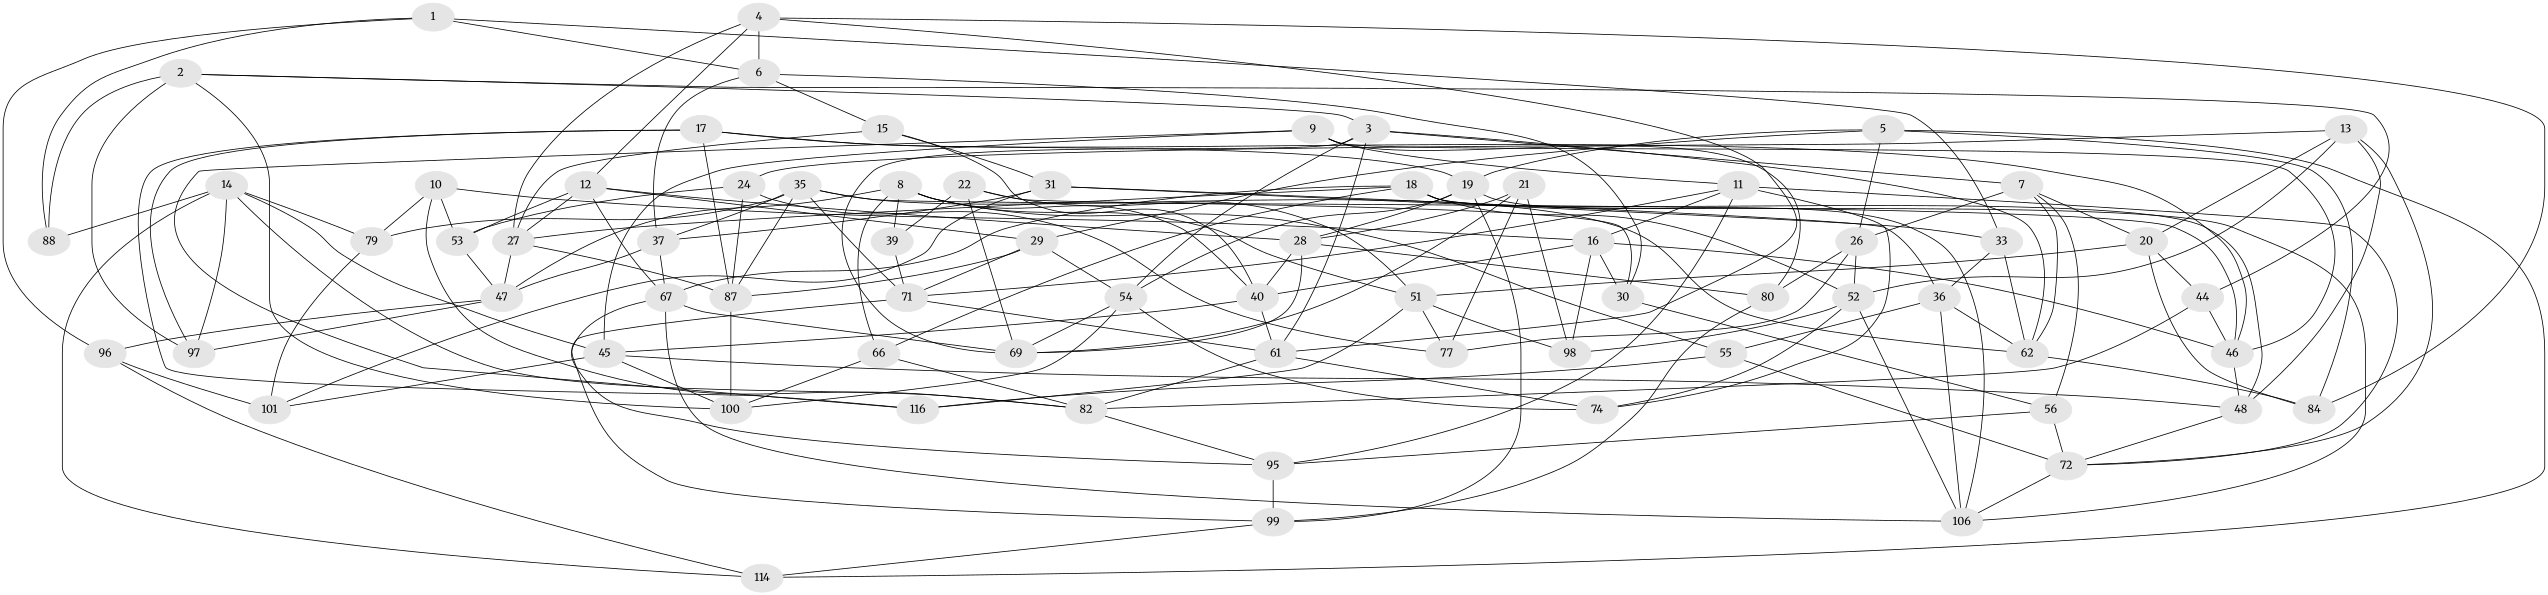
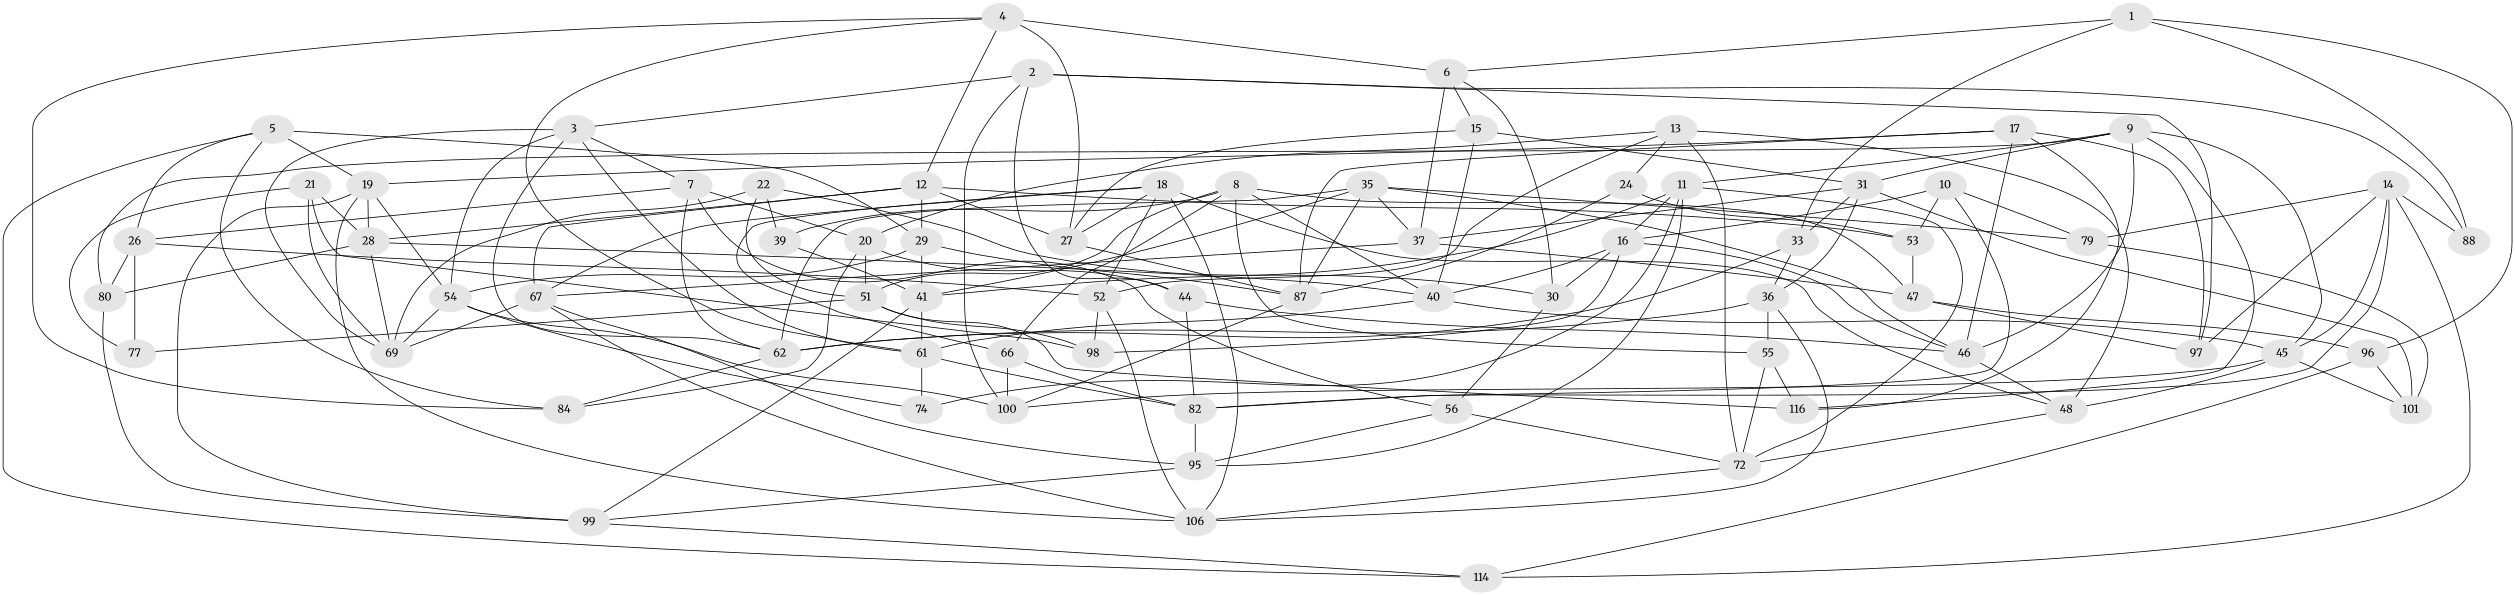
none -> (1996, 155)
(1101, 241) -> none
(508, 269) -> none
(907, 298) -> (922, 298)
(1737, 375) -> none
